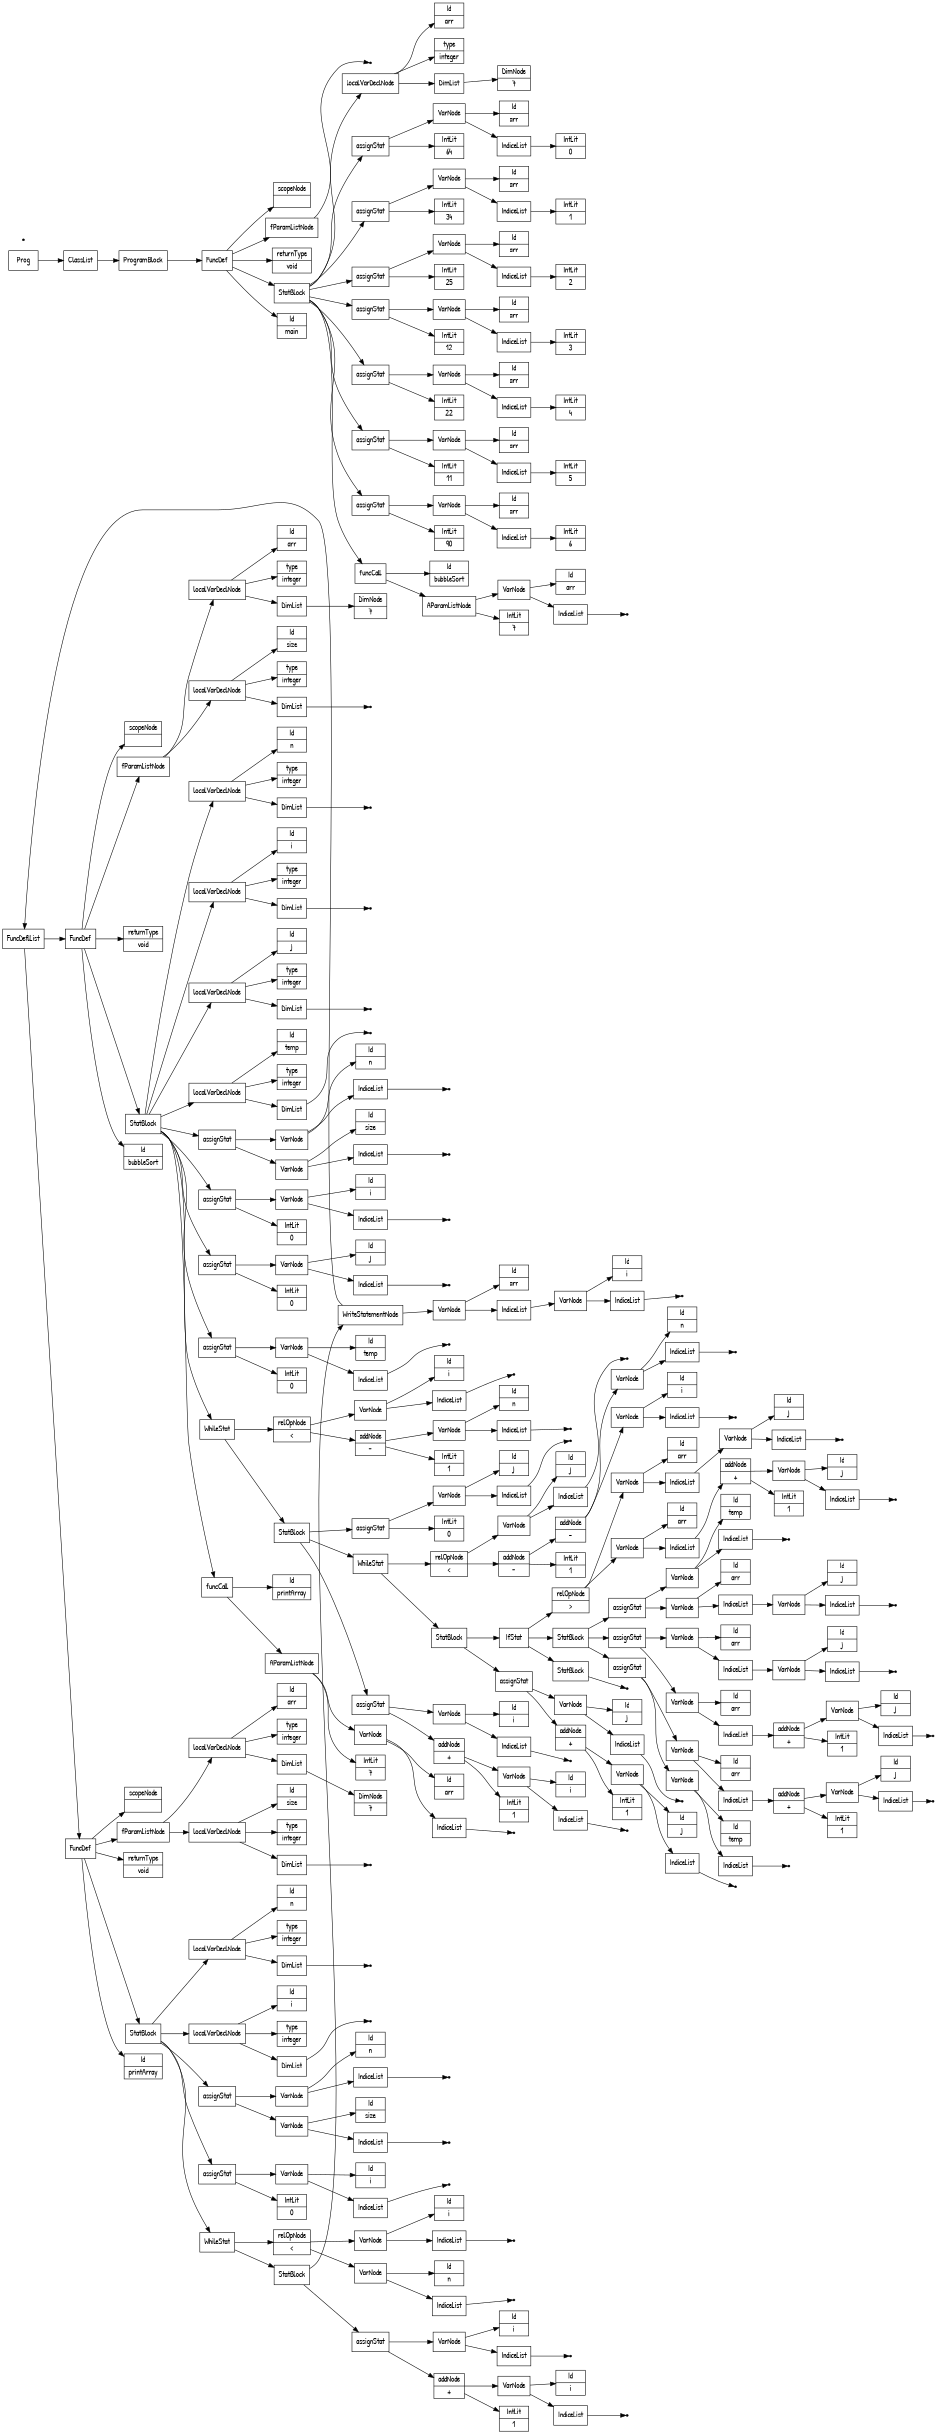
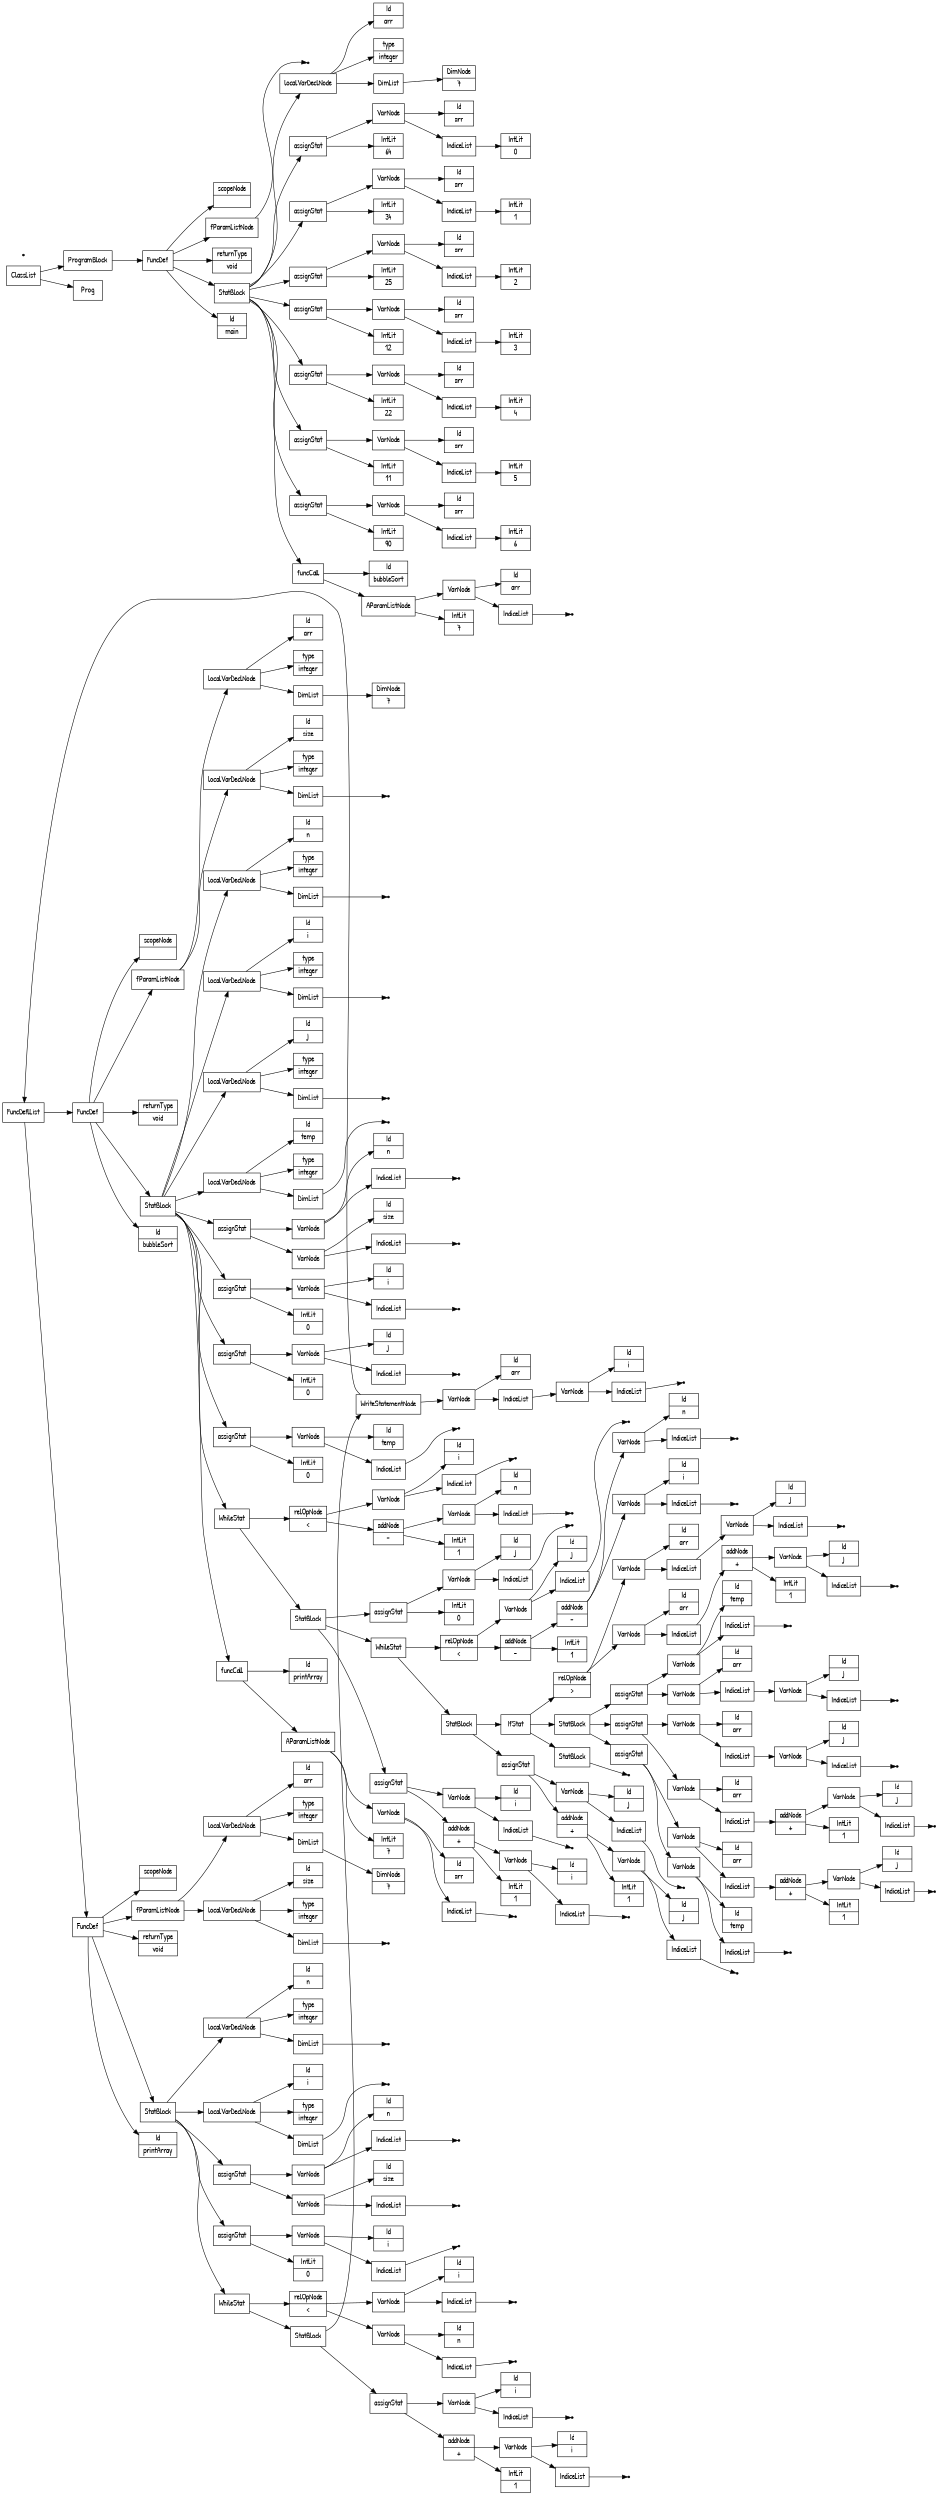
(48, 261) -> (54, 283)
